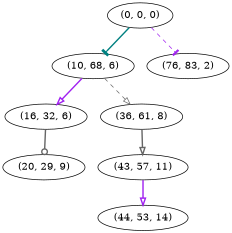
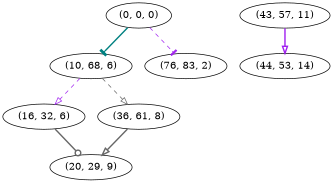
(72, 89) -> (70, 89)
(142, 139) -> (117, 139)
